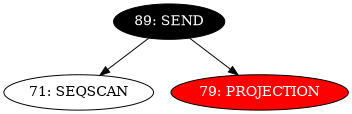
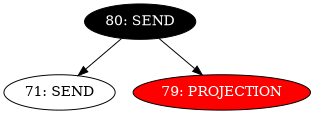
(169, 22) -> (140, 22)
(79, 92) -> (60, 92)
